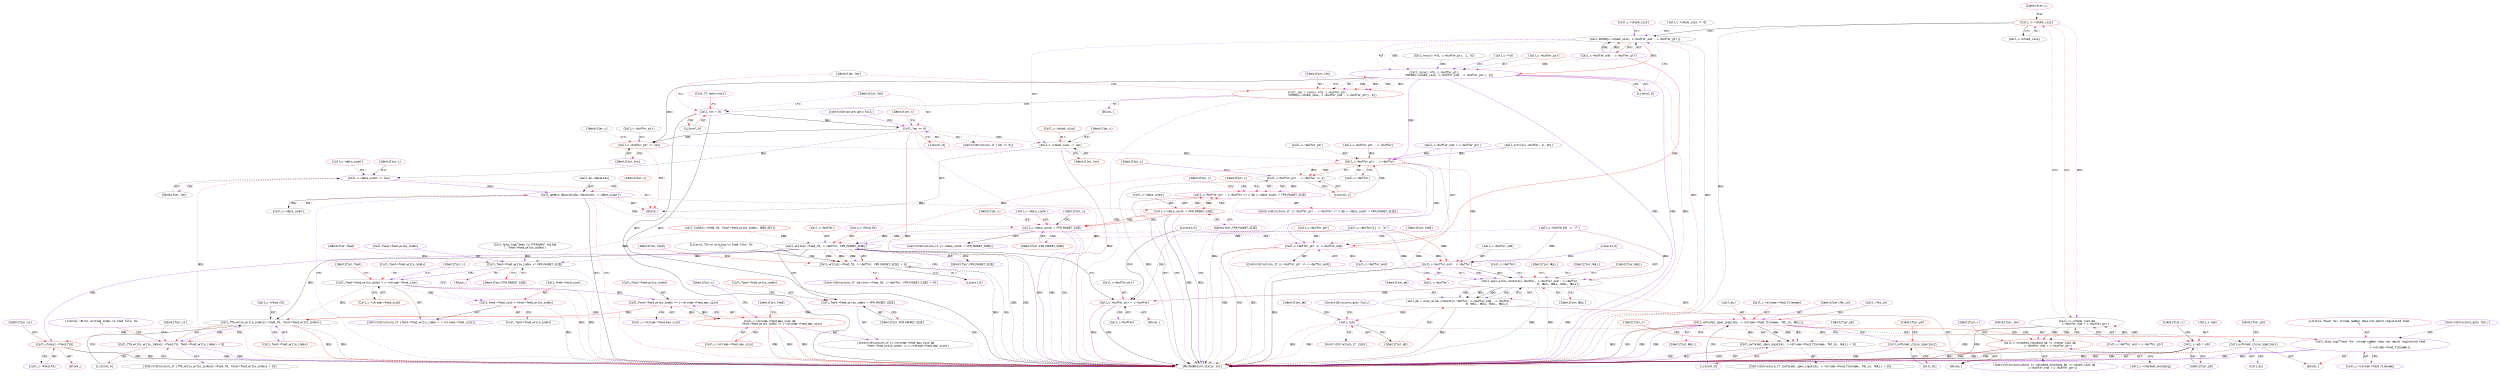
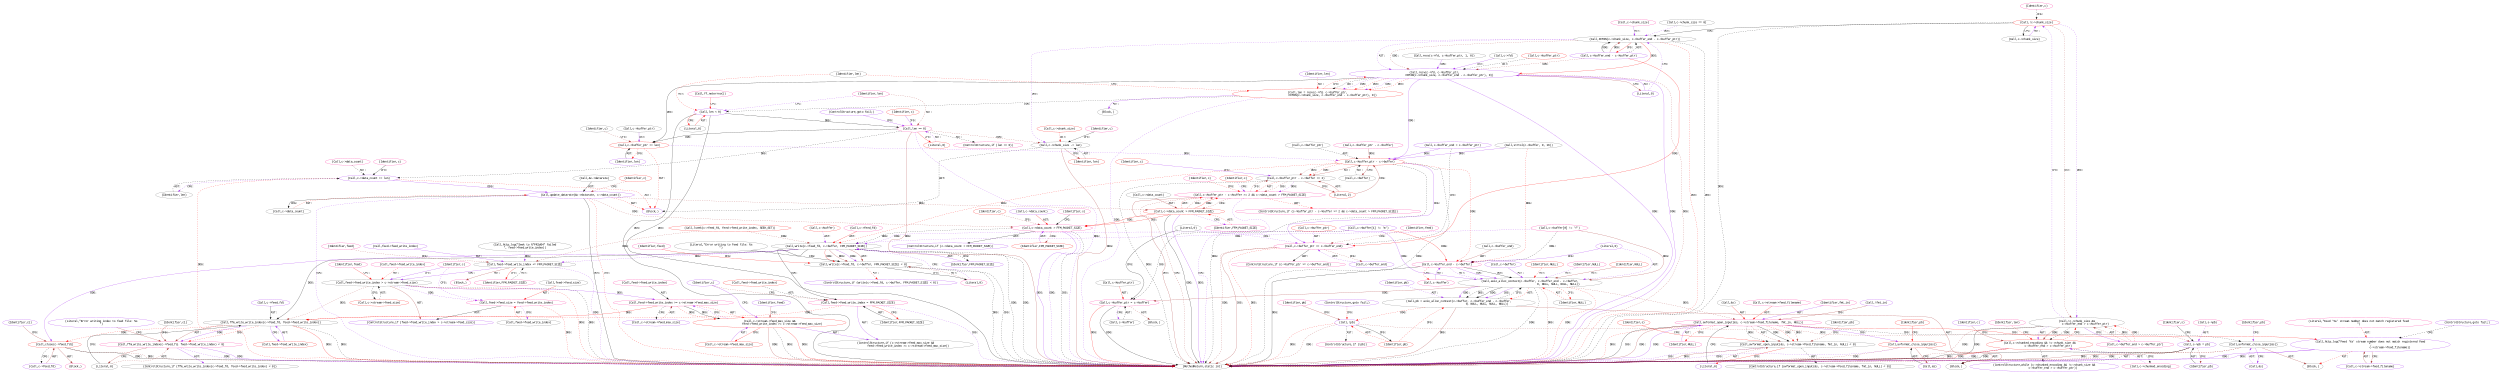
(1397, 250) -> (1526, 226)
(993, 253) -> none
(2203, 333) -> (2203, 333)
(839, 366) -> (839, 366)
